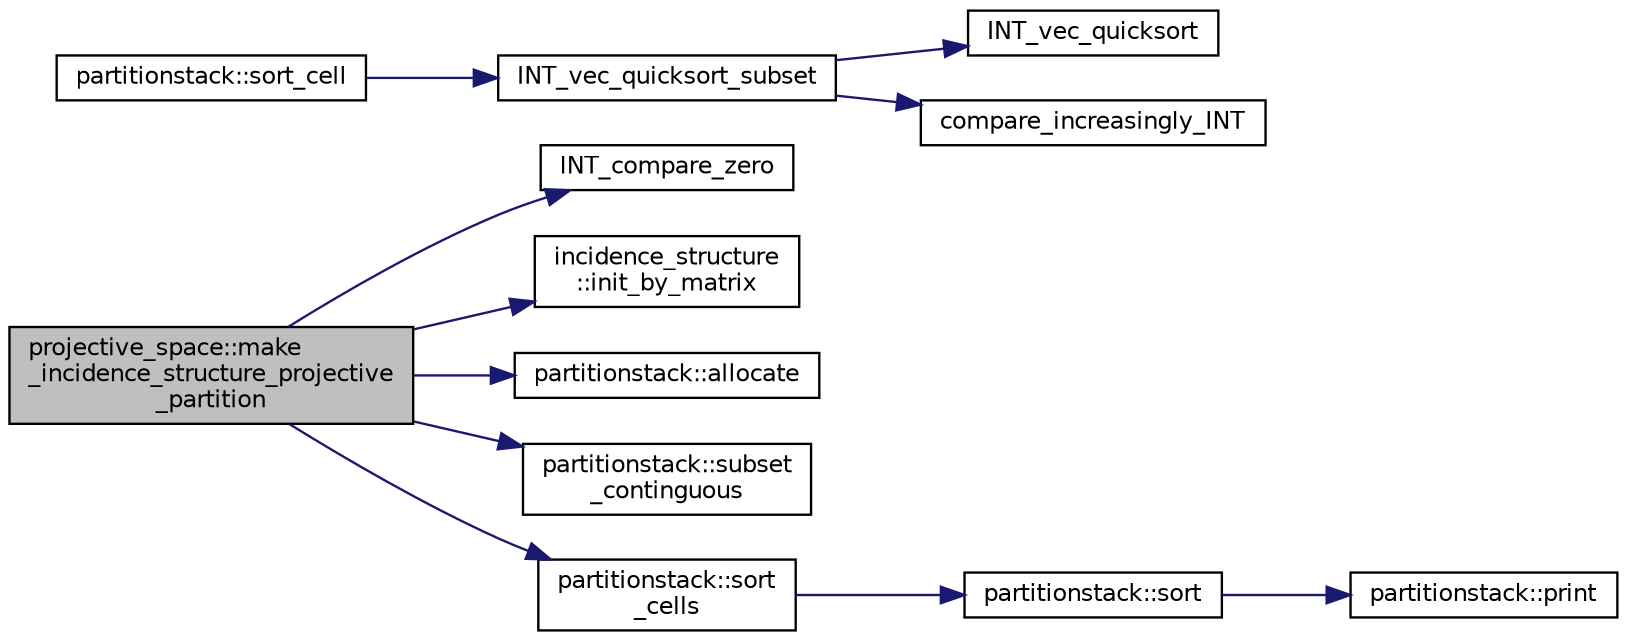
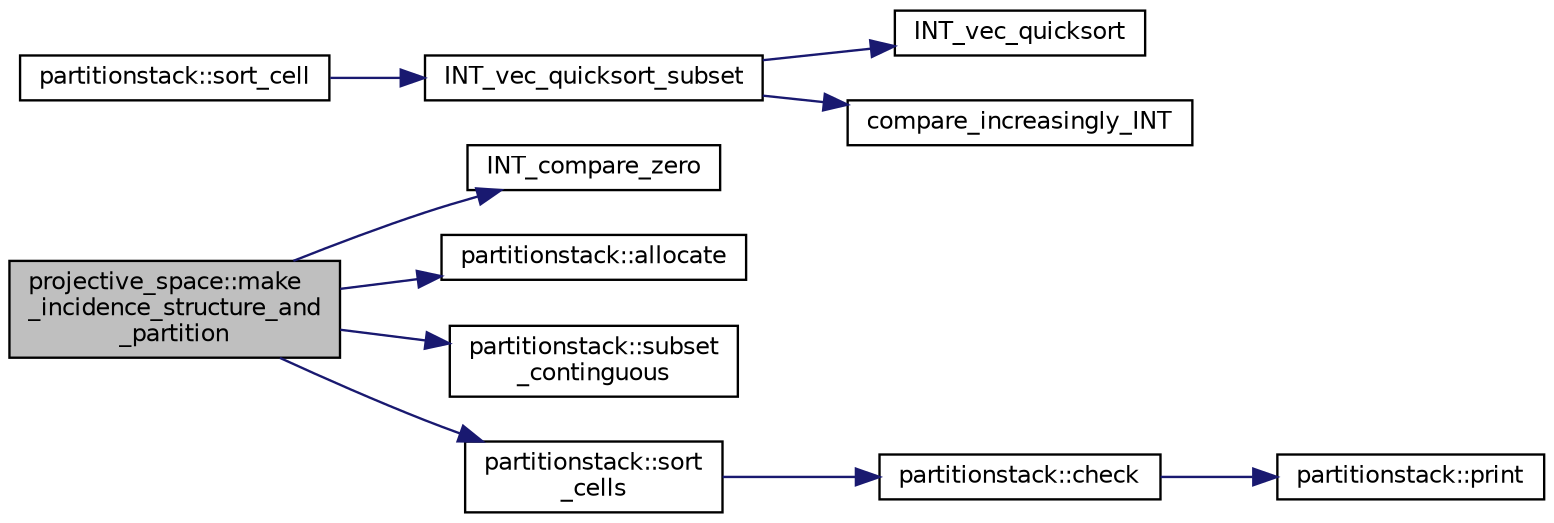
(667, 272) -> none
(211, 375) -> (175, 309)
(1093, 595) -> (1020, 477)
